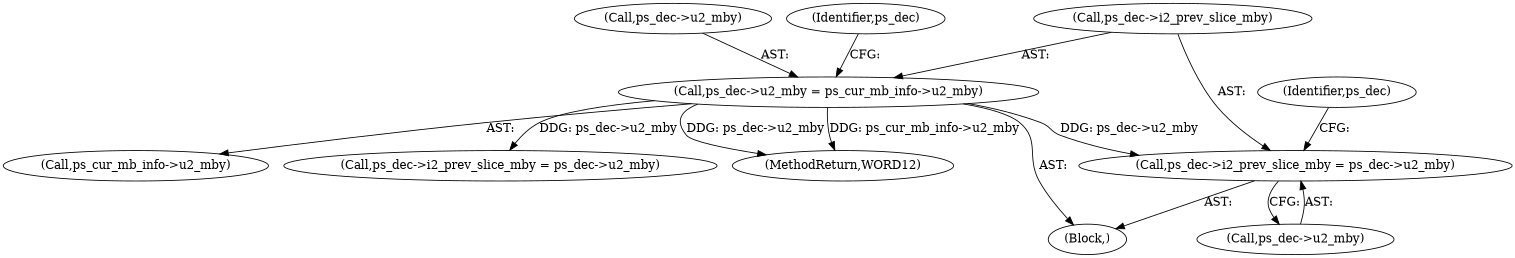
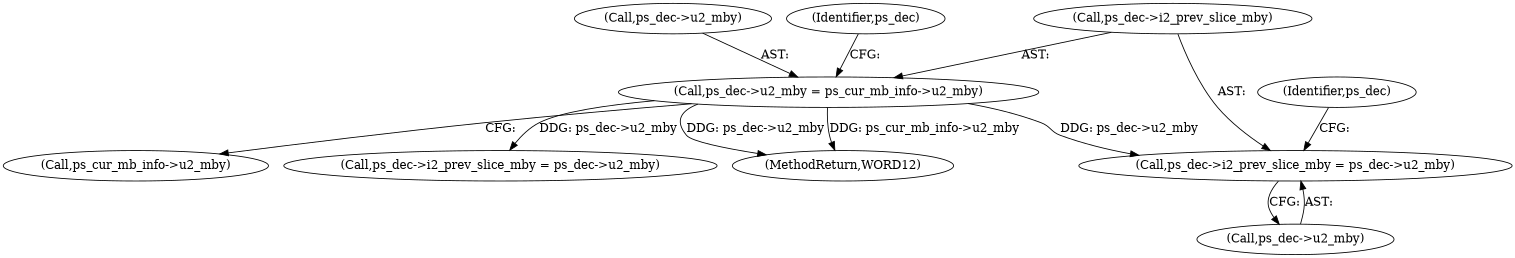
(503, 129) -> (503, 129)
(1087, 239) -> none
